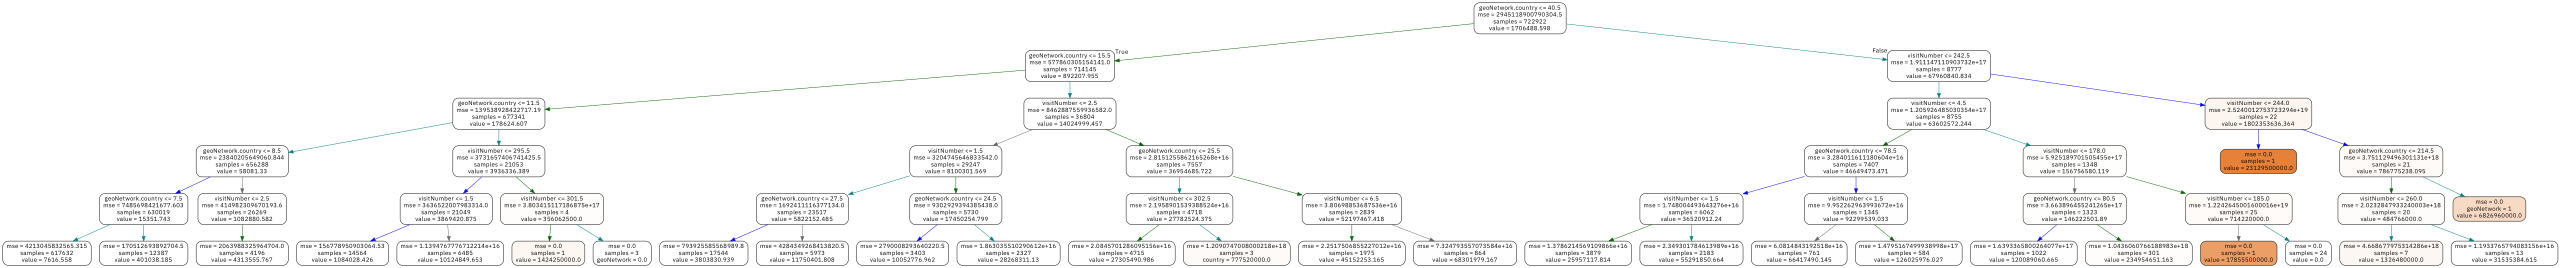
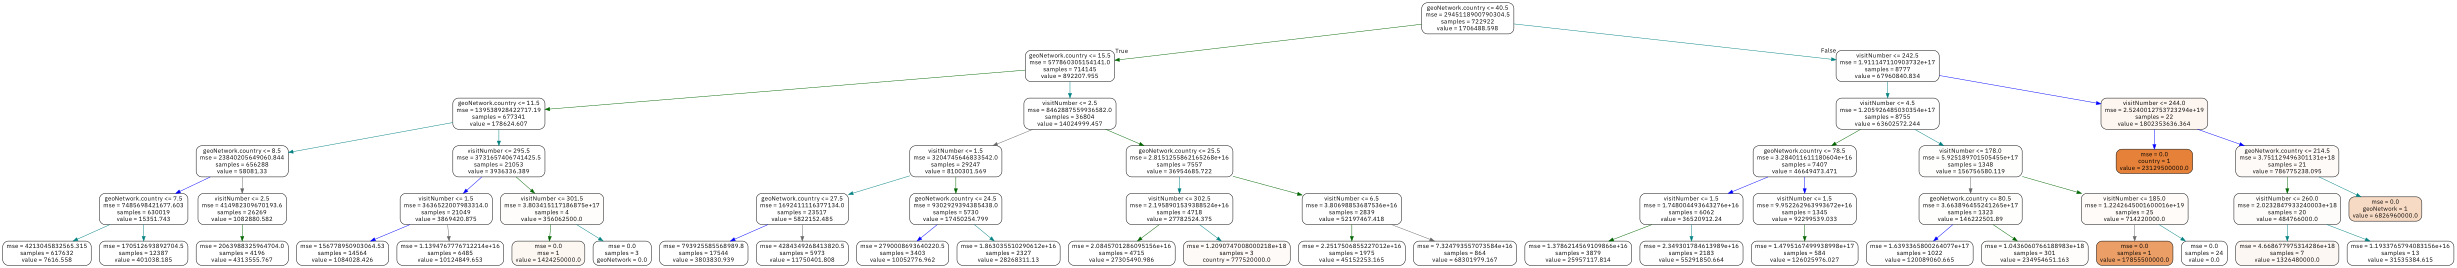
(2258, 161) -> (2154, 161)
(548, 253) -> (548, 253)
(903, 253) -> (903, 253)
(1799, 253) -> none
